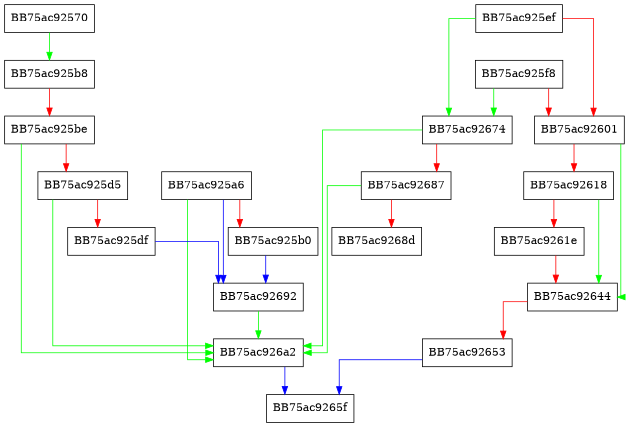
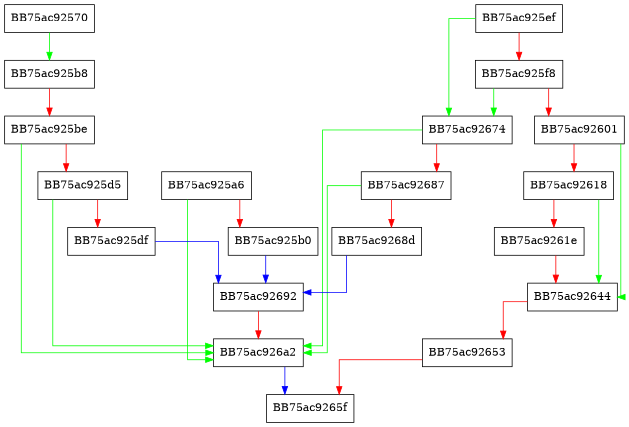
(594, 48) -> (519, 42)
(223, 238) -> (347, 292)
(258, 321) -> (258, 321)
(367, 360) -> (367, 360)
